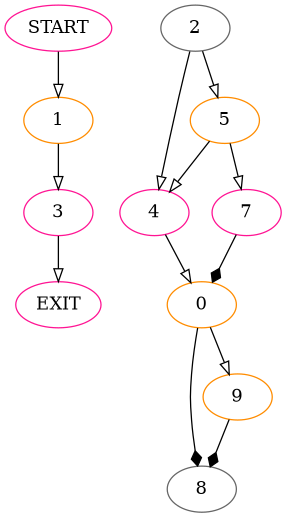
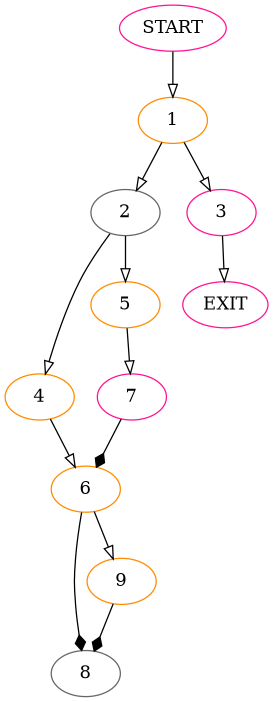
none -> (152, 161)
(194, 161) -> none
(154, 213) -> (40, 397)
(202, 305) -> (86, 489)
